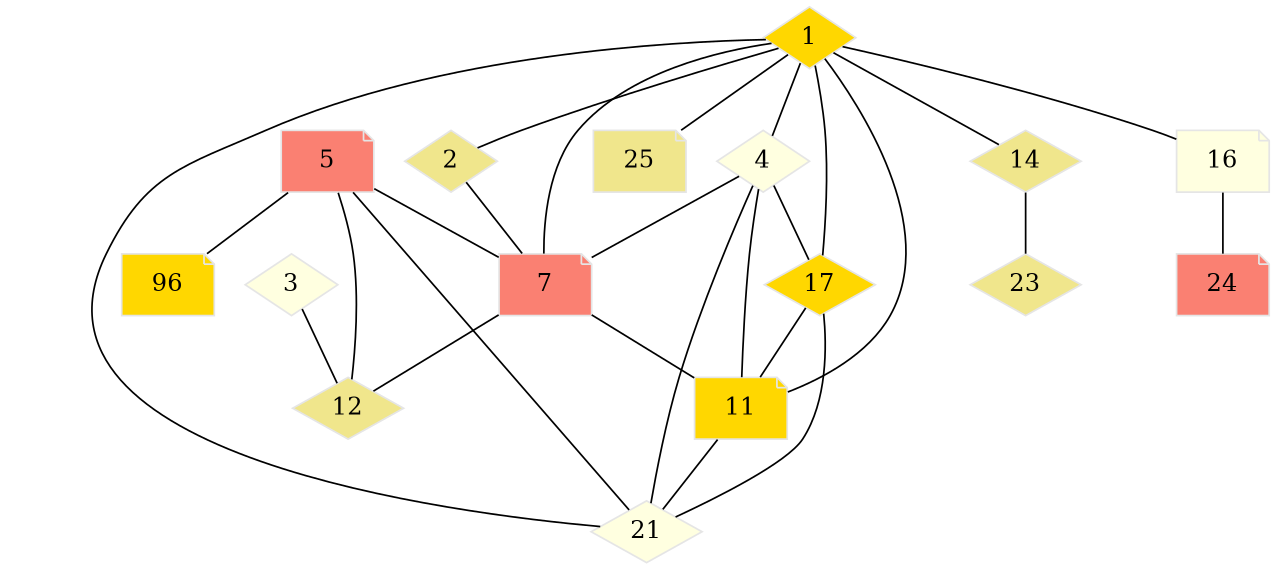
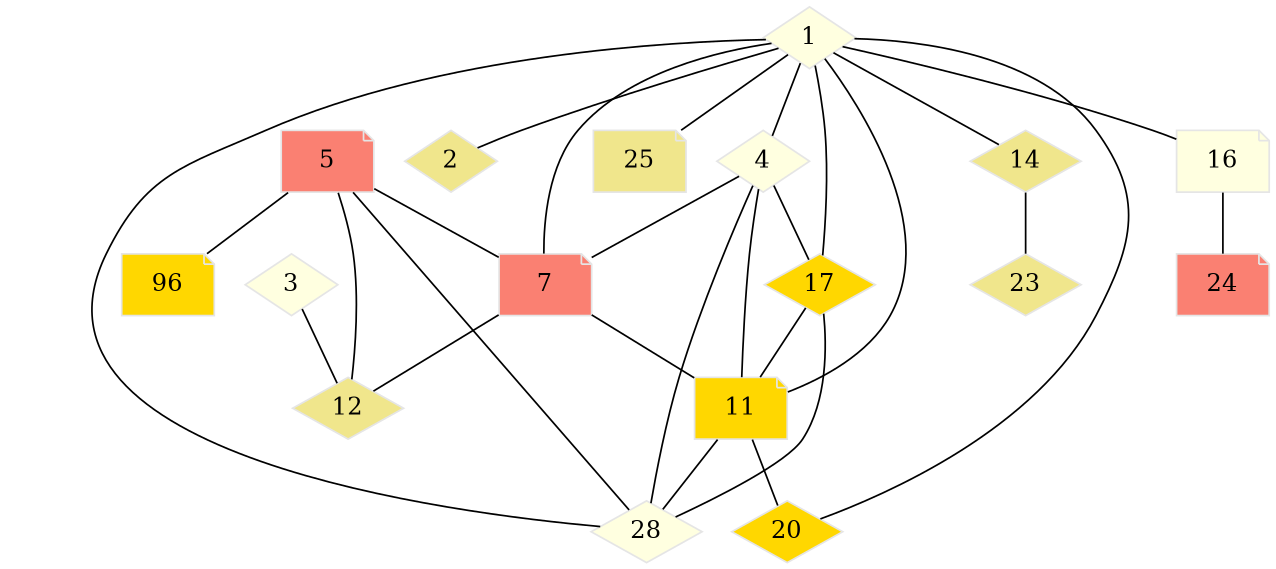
(810, 38) -> (810, 38)
(494, 218) -> none
(647, 532) -> (647, 532)
none -> (787, 532)
